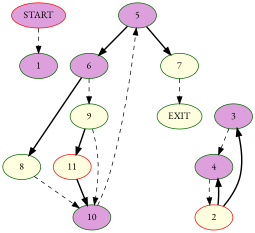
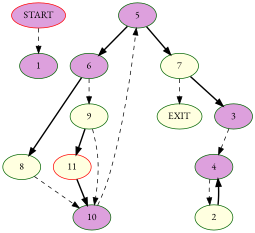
(241, 173) -> (204, 89)
(214, 217) -> (214, 217)
